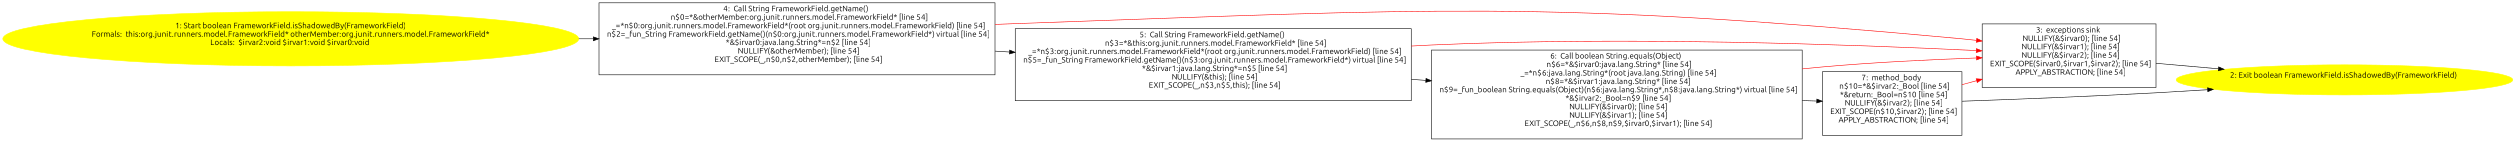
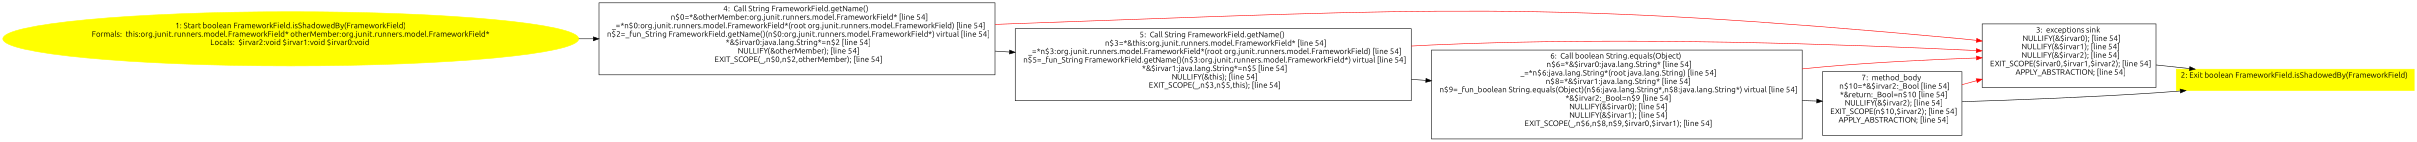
(2344, 80) -> (2295, 80)
